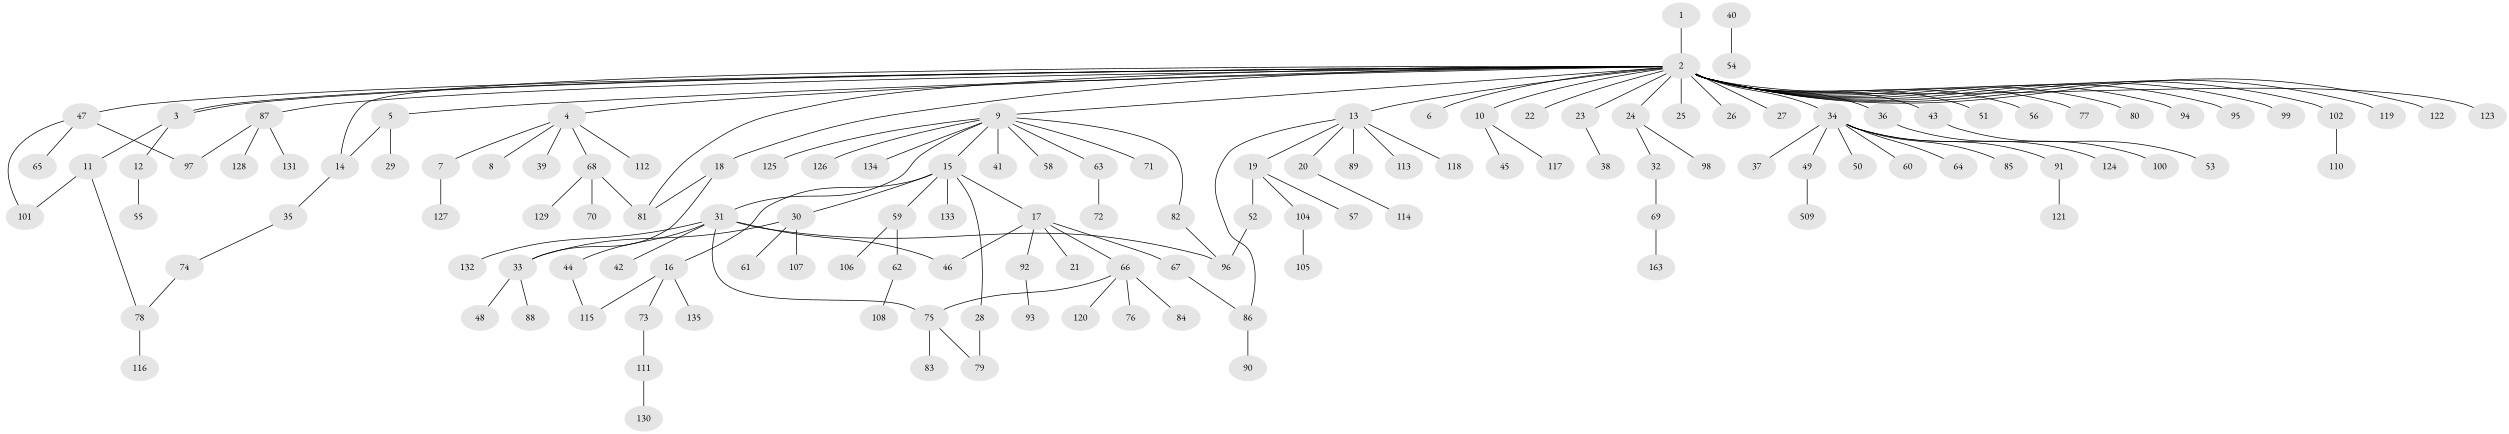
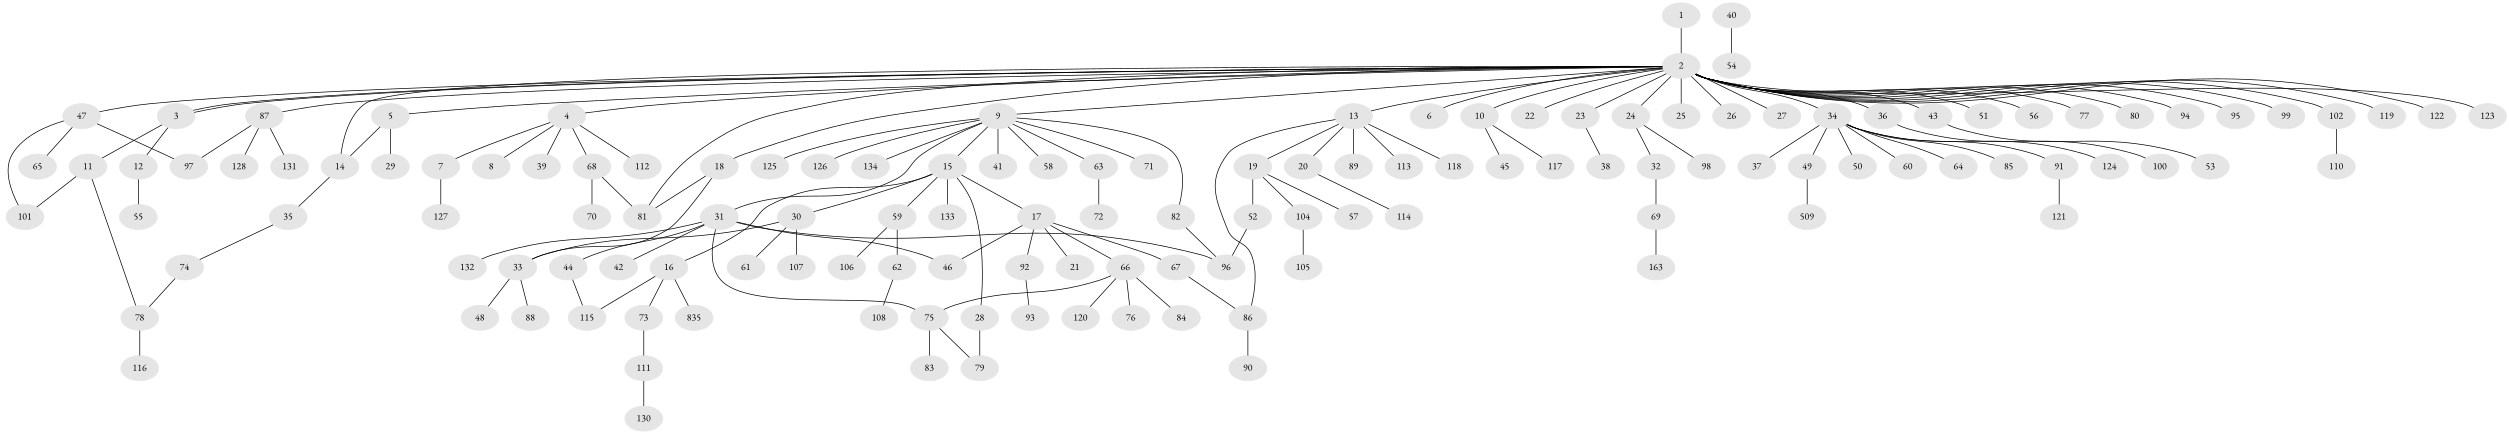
(542, 217) -> none
(694, 318) -> (694, 318)
